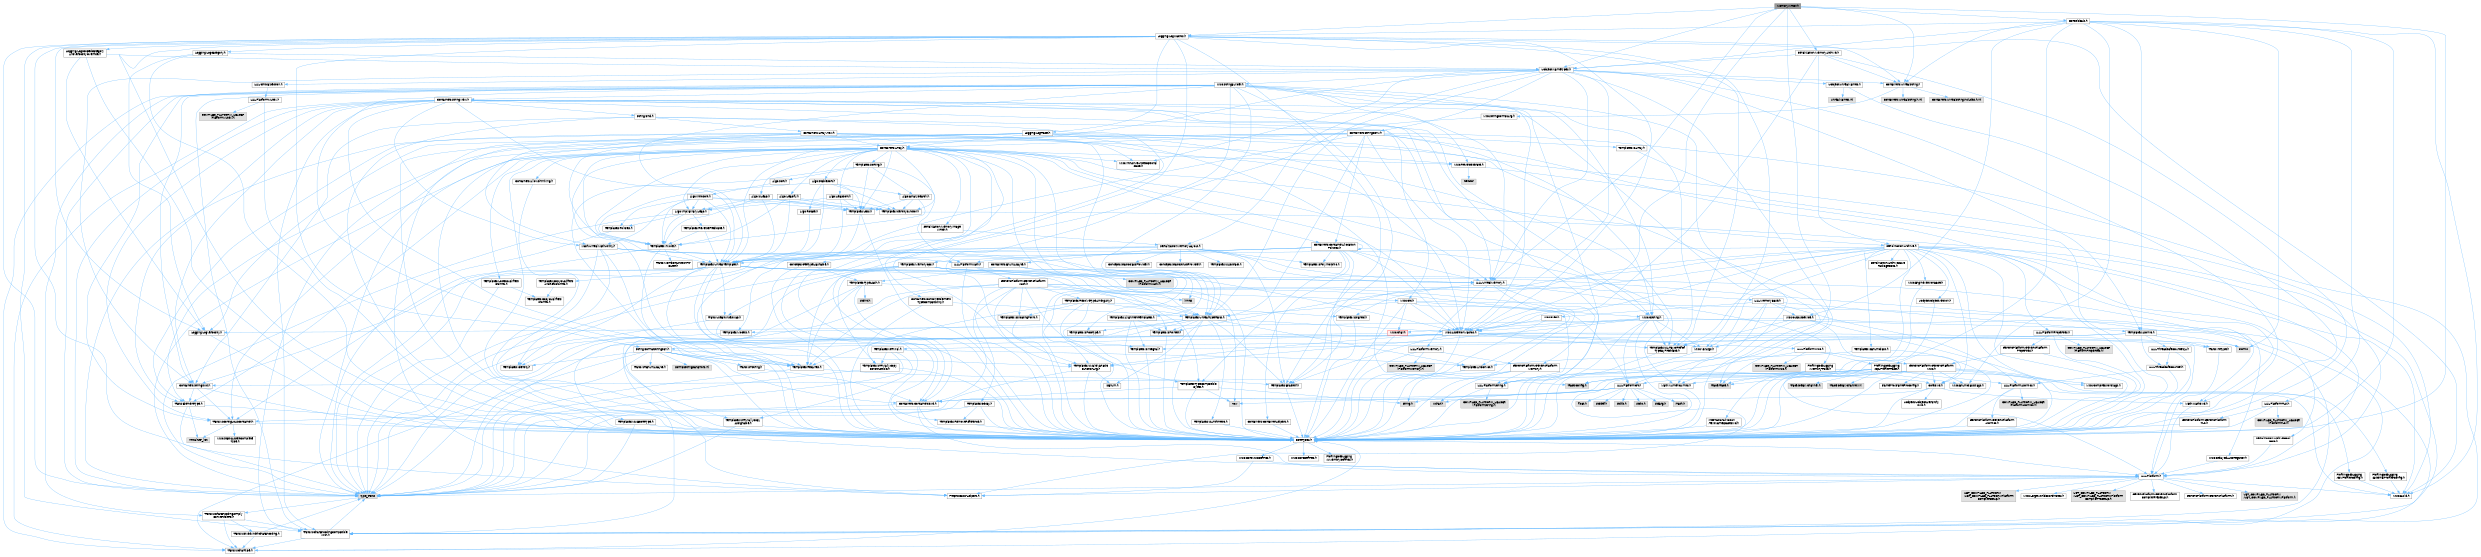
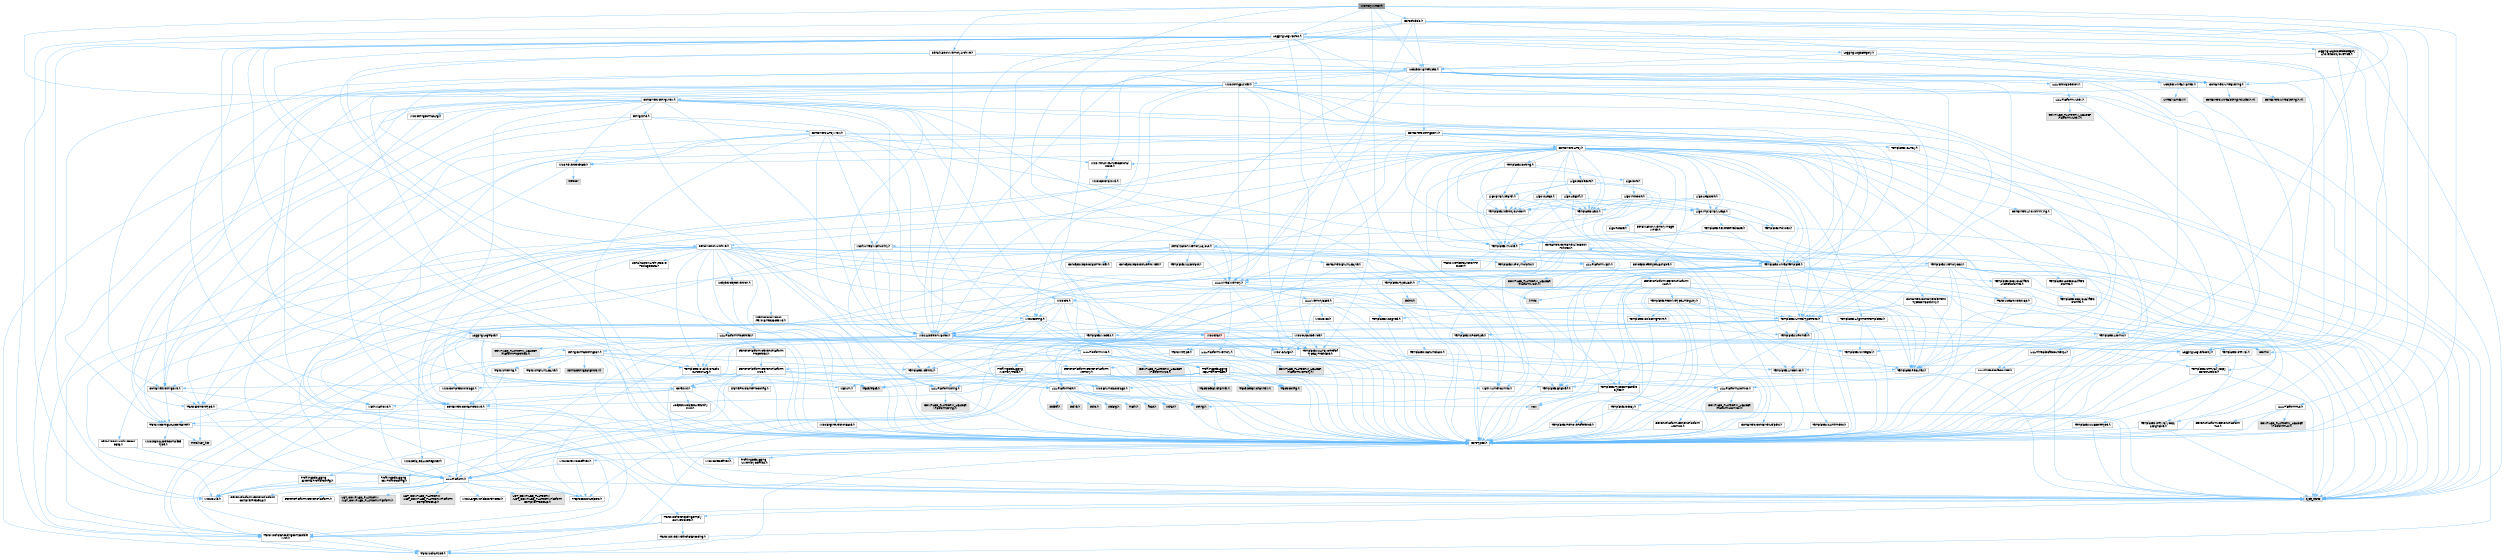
(966, 141) -> none
none -> (1105, 182)
